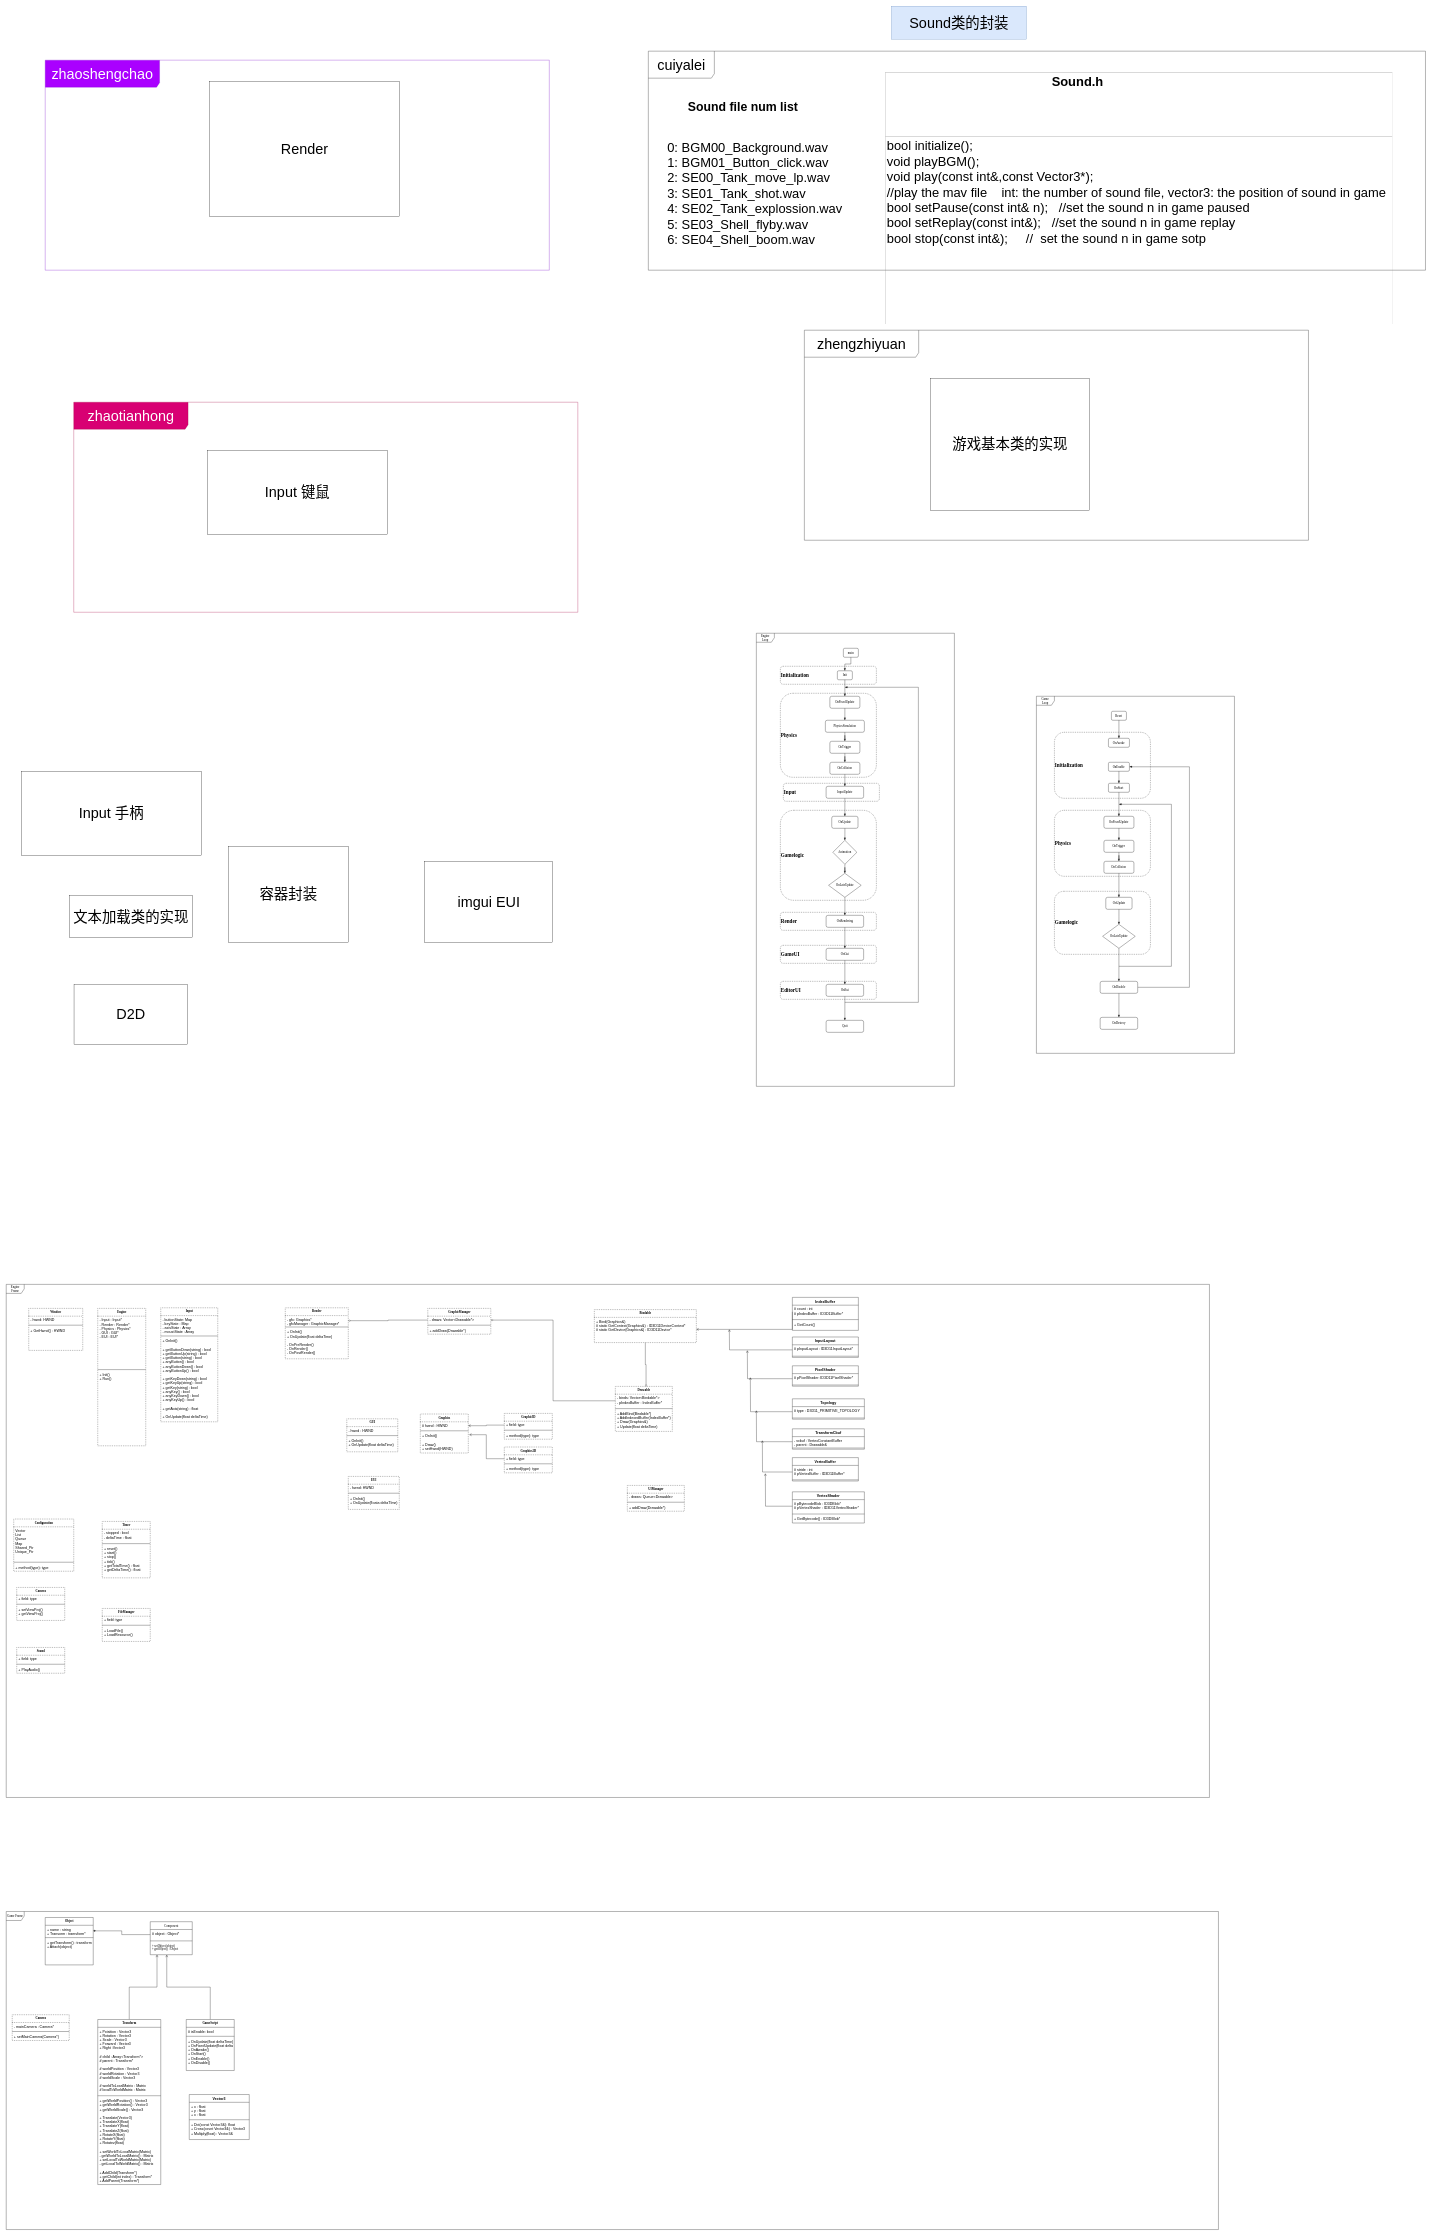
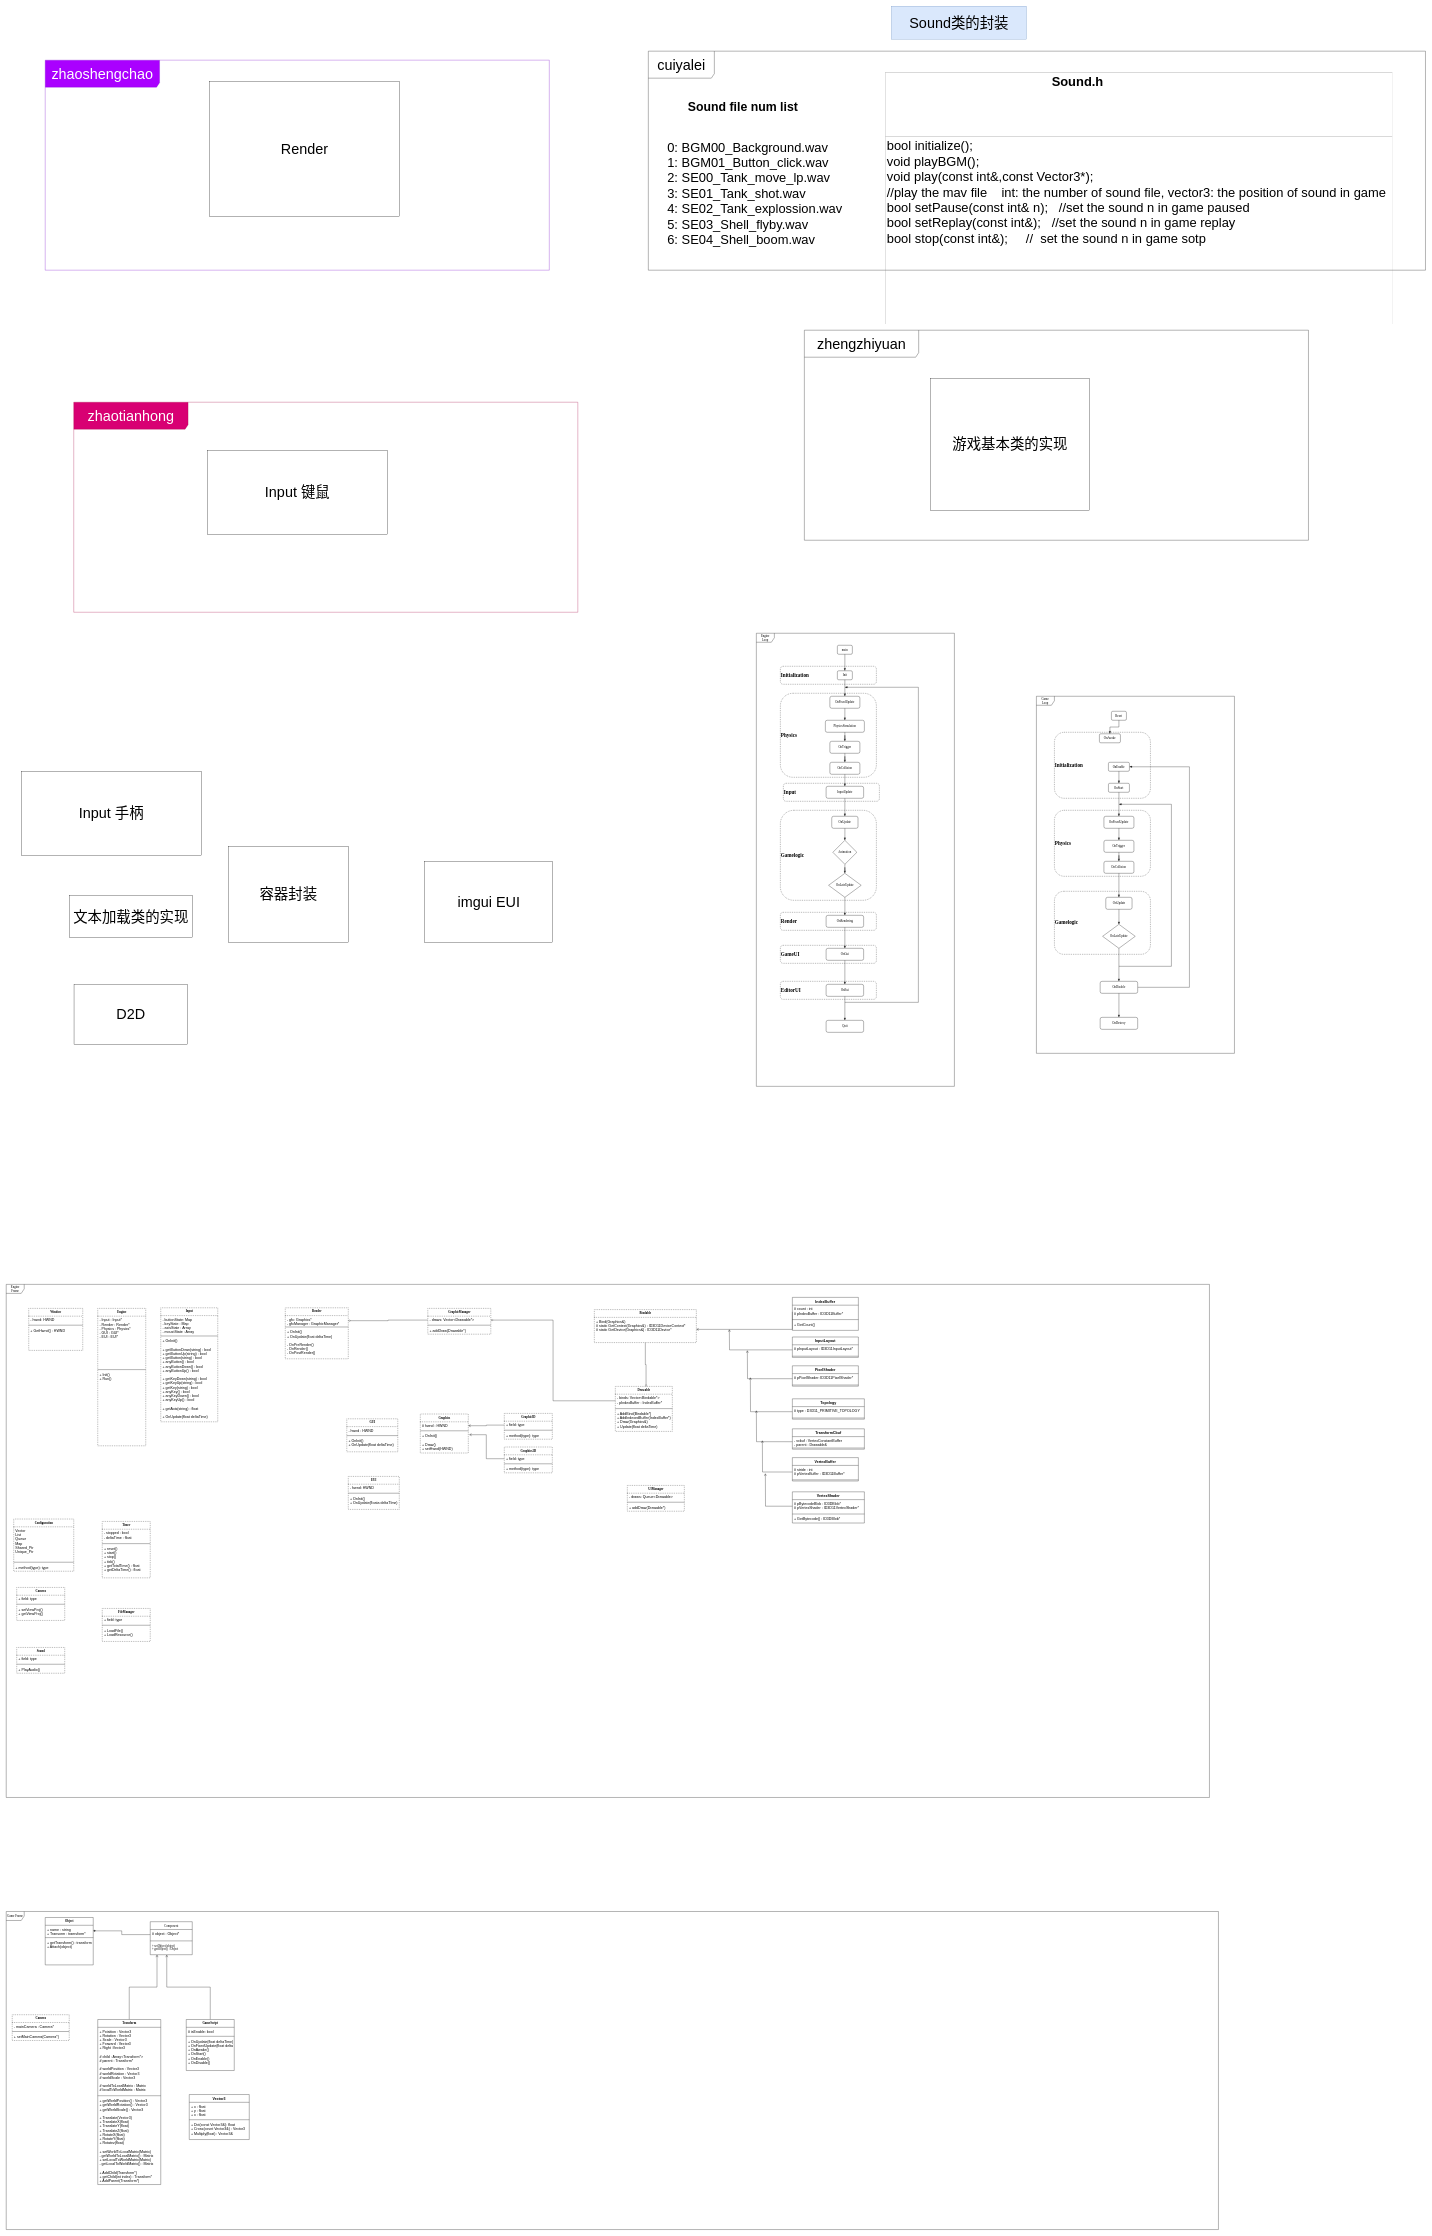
(851, 653) -> (845, 650)
(1119, 743) -> (1110, 738)
